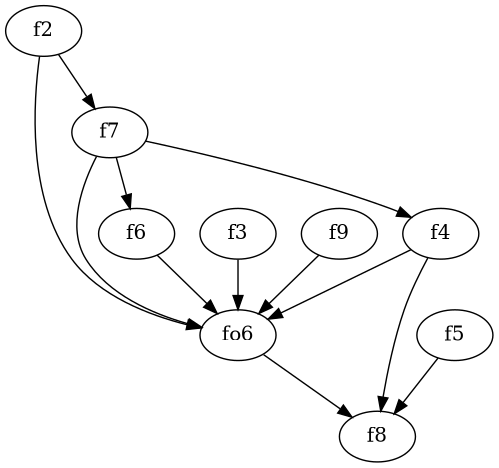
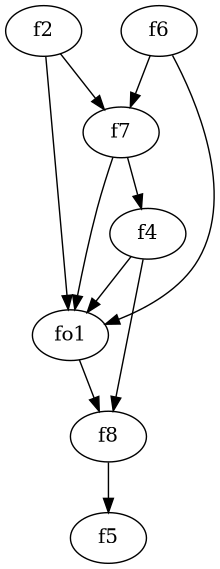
(121, 176) -> (143, 75)
(238, 234) -> none
(339, 234) -> none
(238, 335) -> (70, 335)
(421, 380) -> (108, 480)
